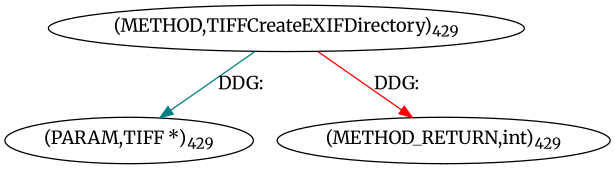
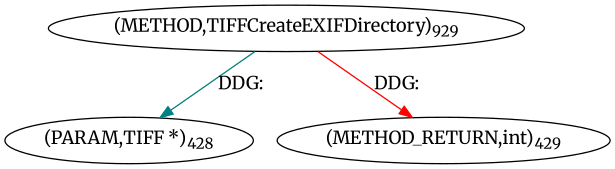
(446, 26) -> (446, 26)
(201, 139) -> (201, 139)
